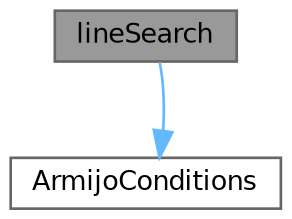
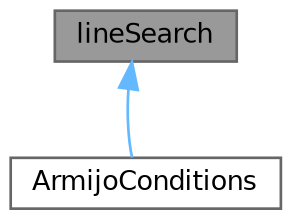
(164, 96) -> (128, 124)
